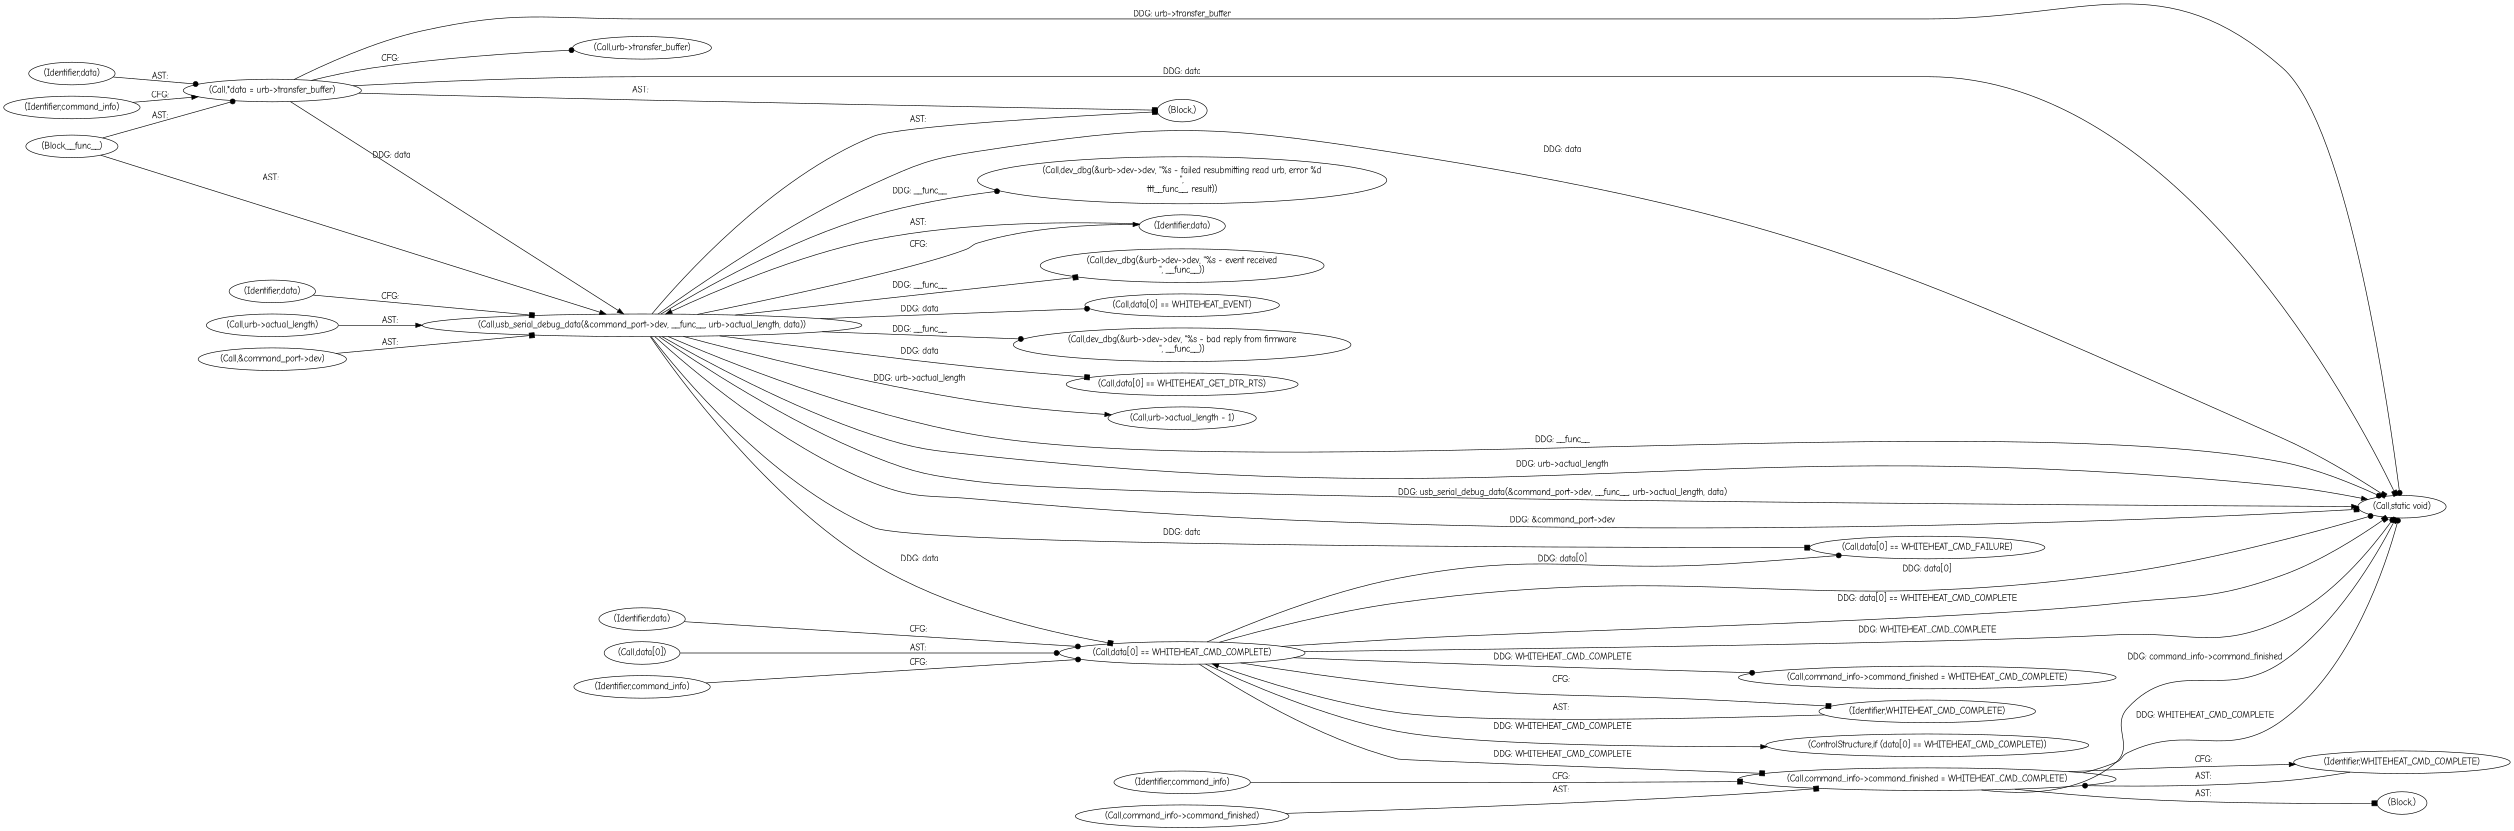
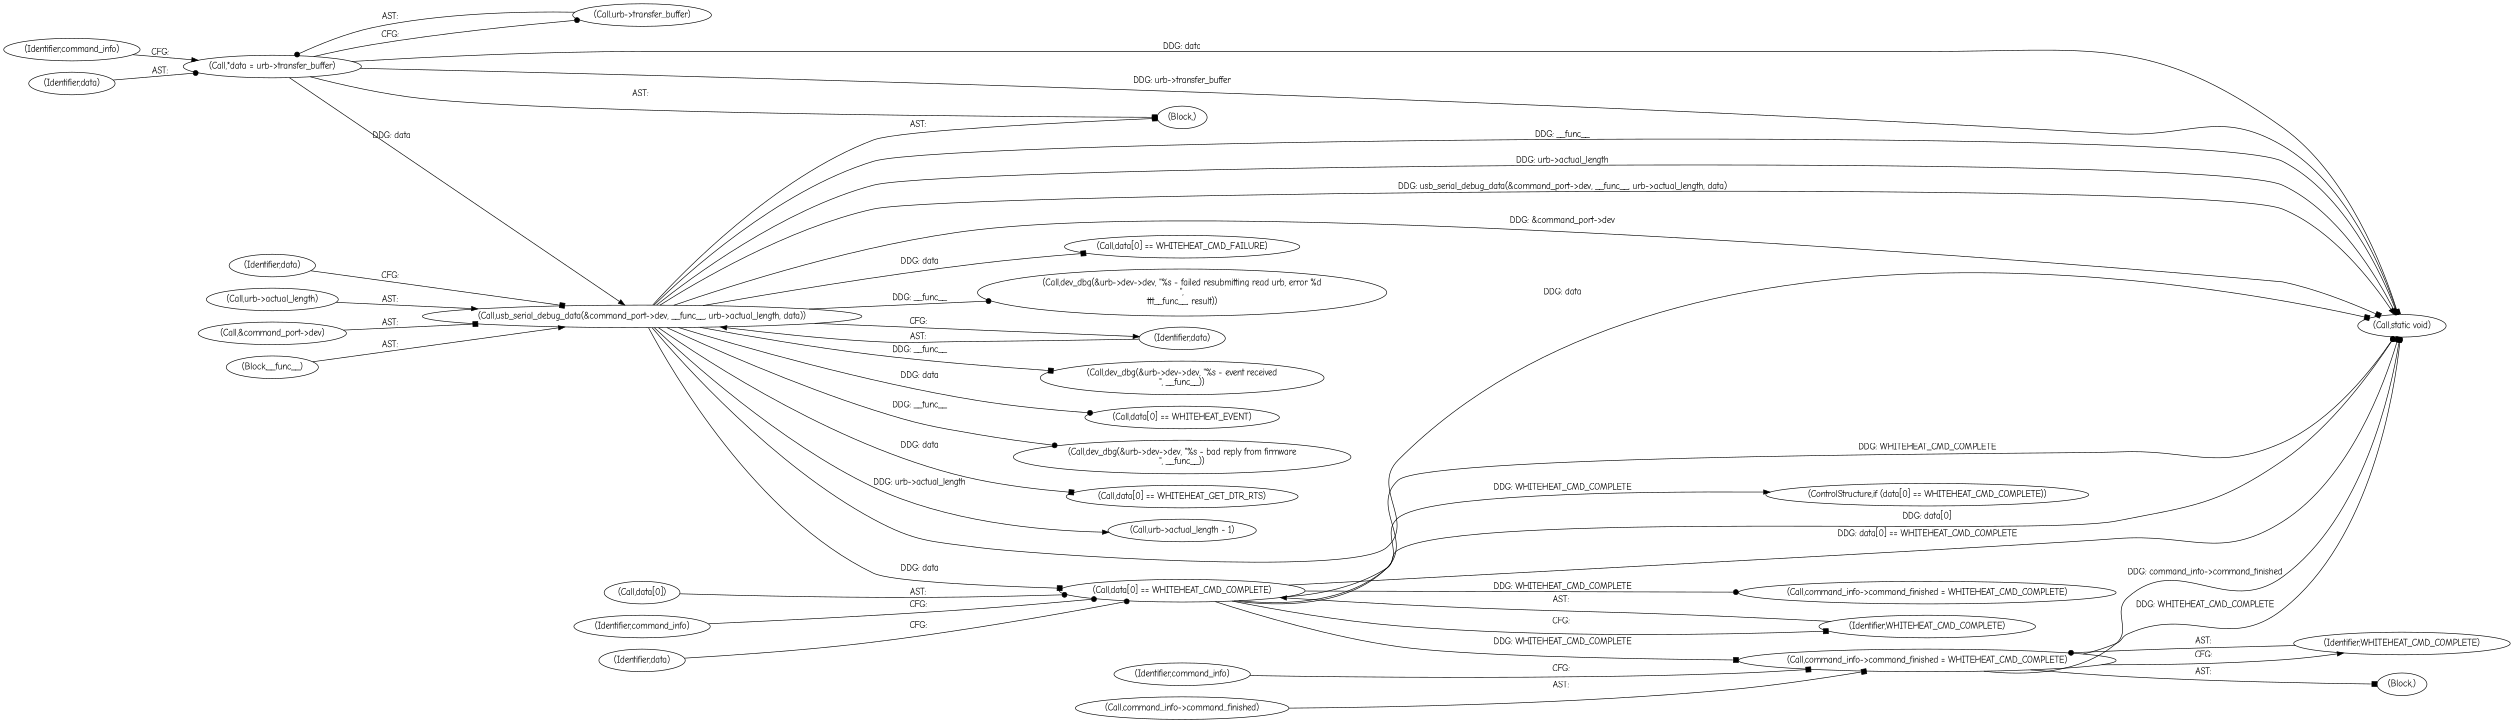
(166, 120) -> (435, 18)
(1516, 565) -> none
